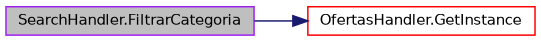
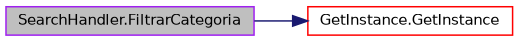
(421, 21) -> (410, 21)
